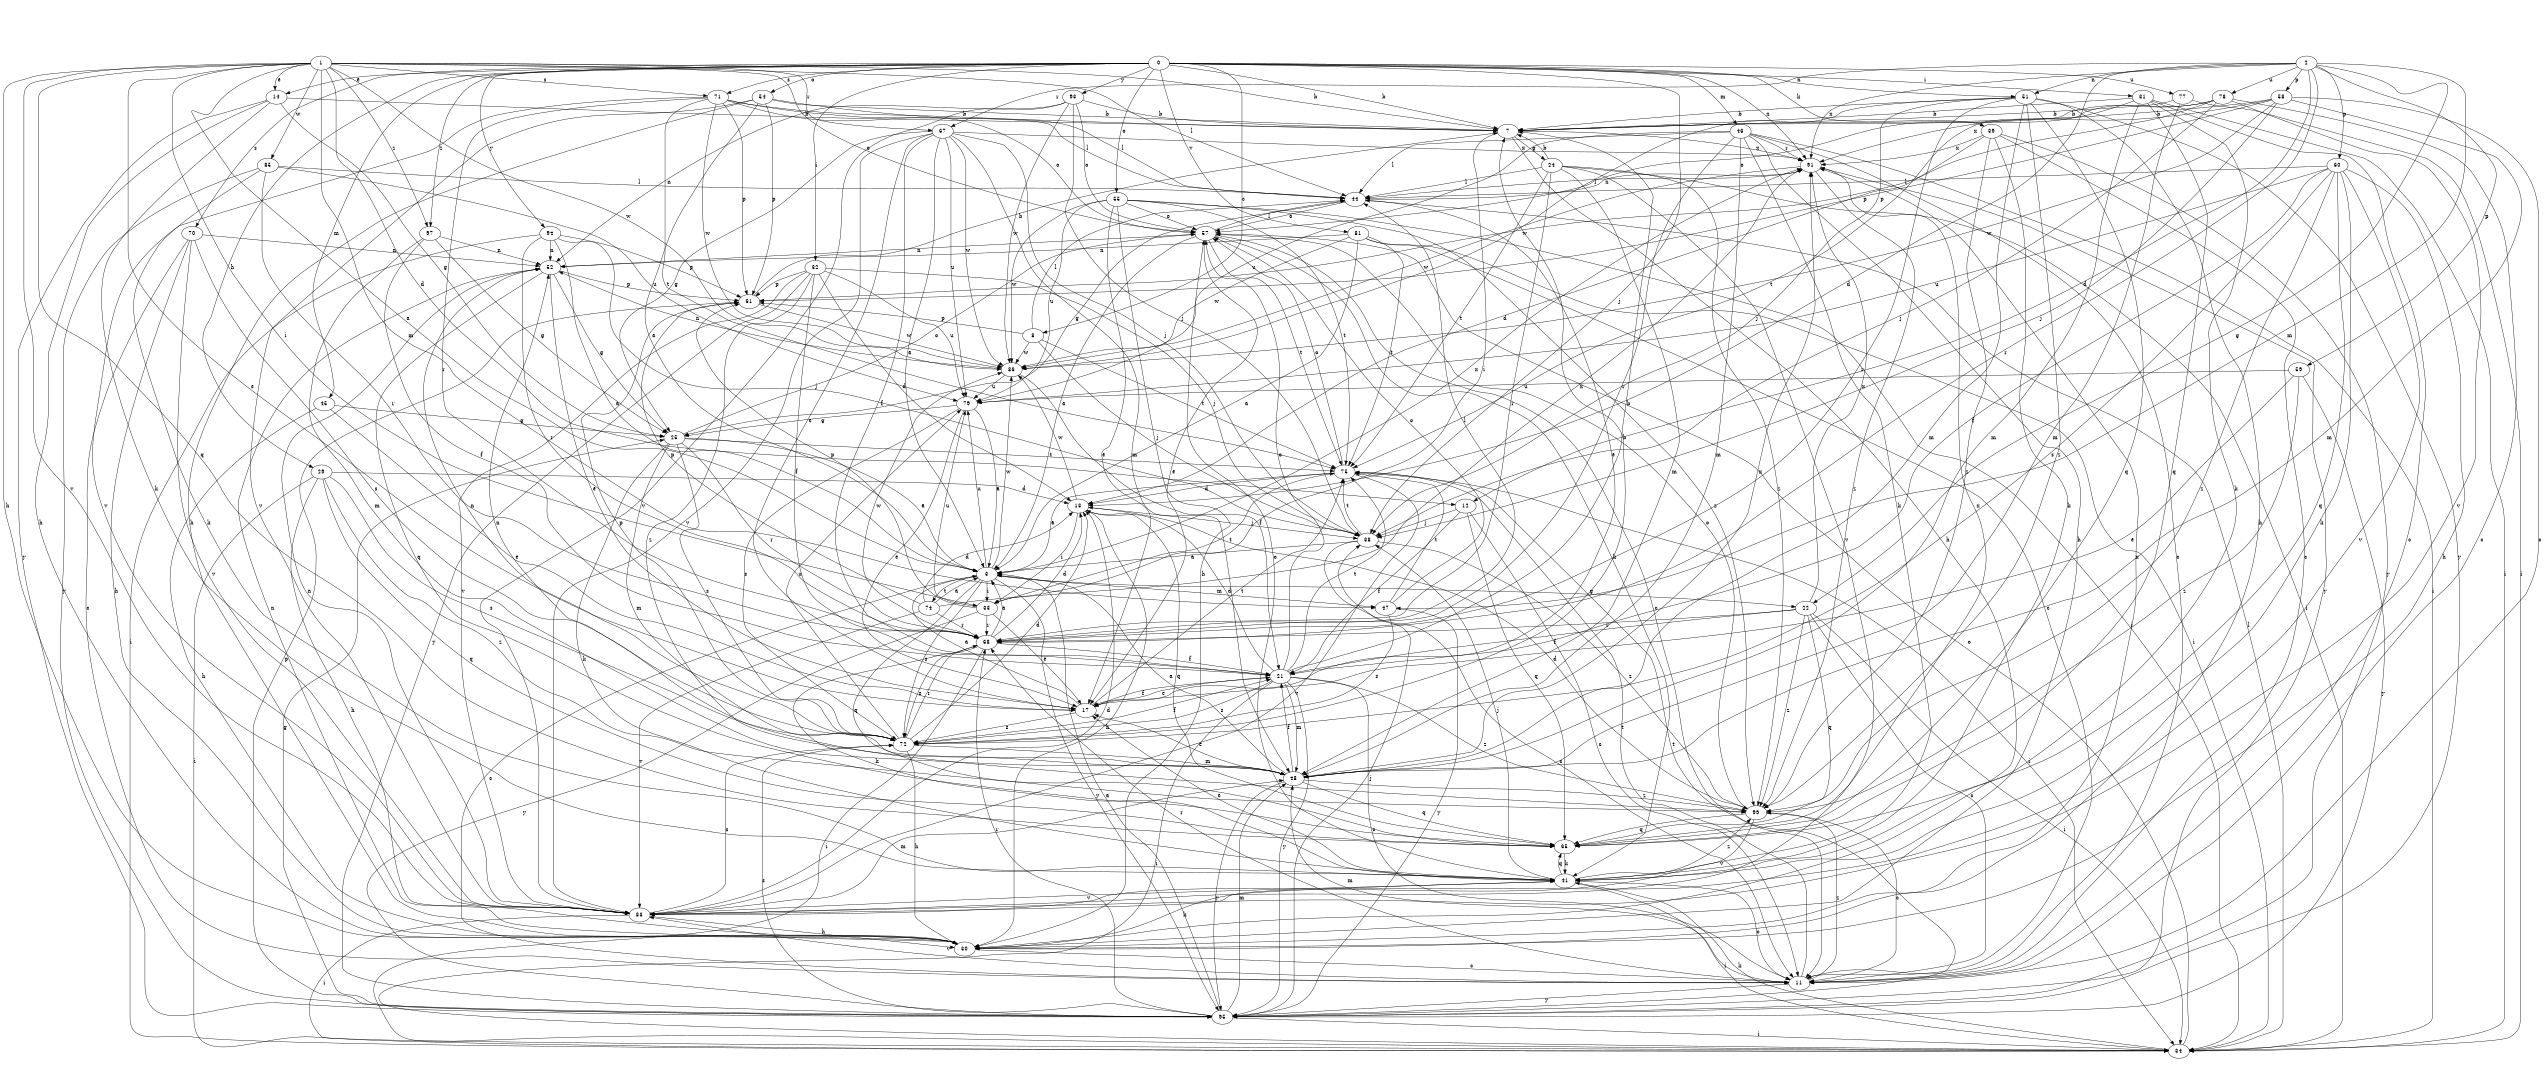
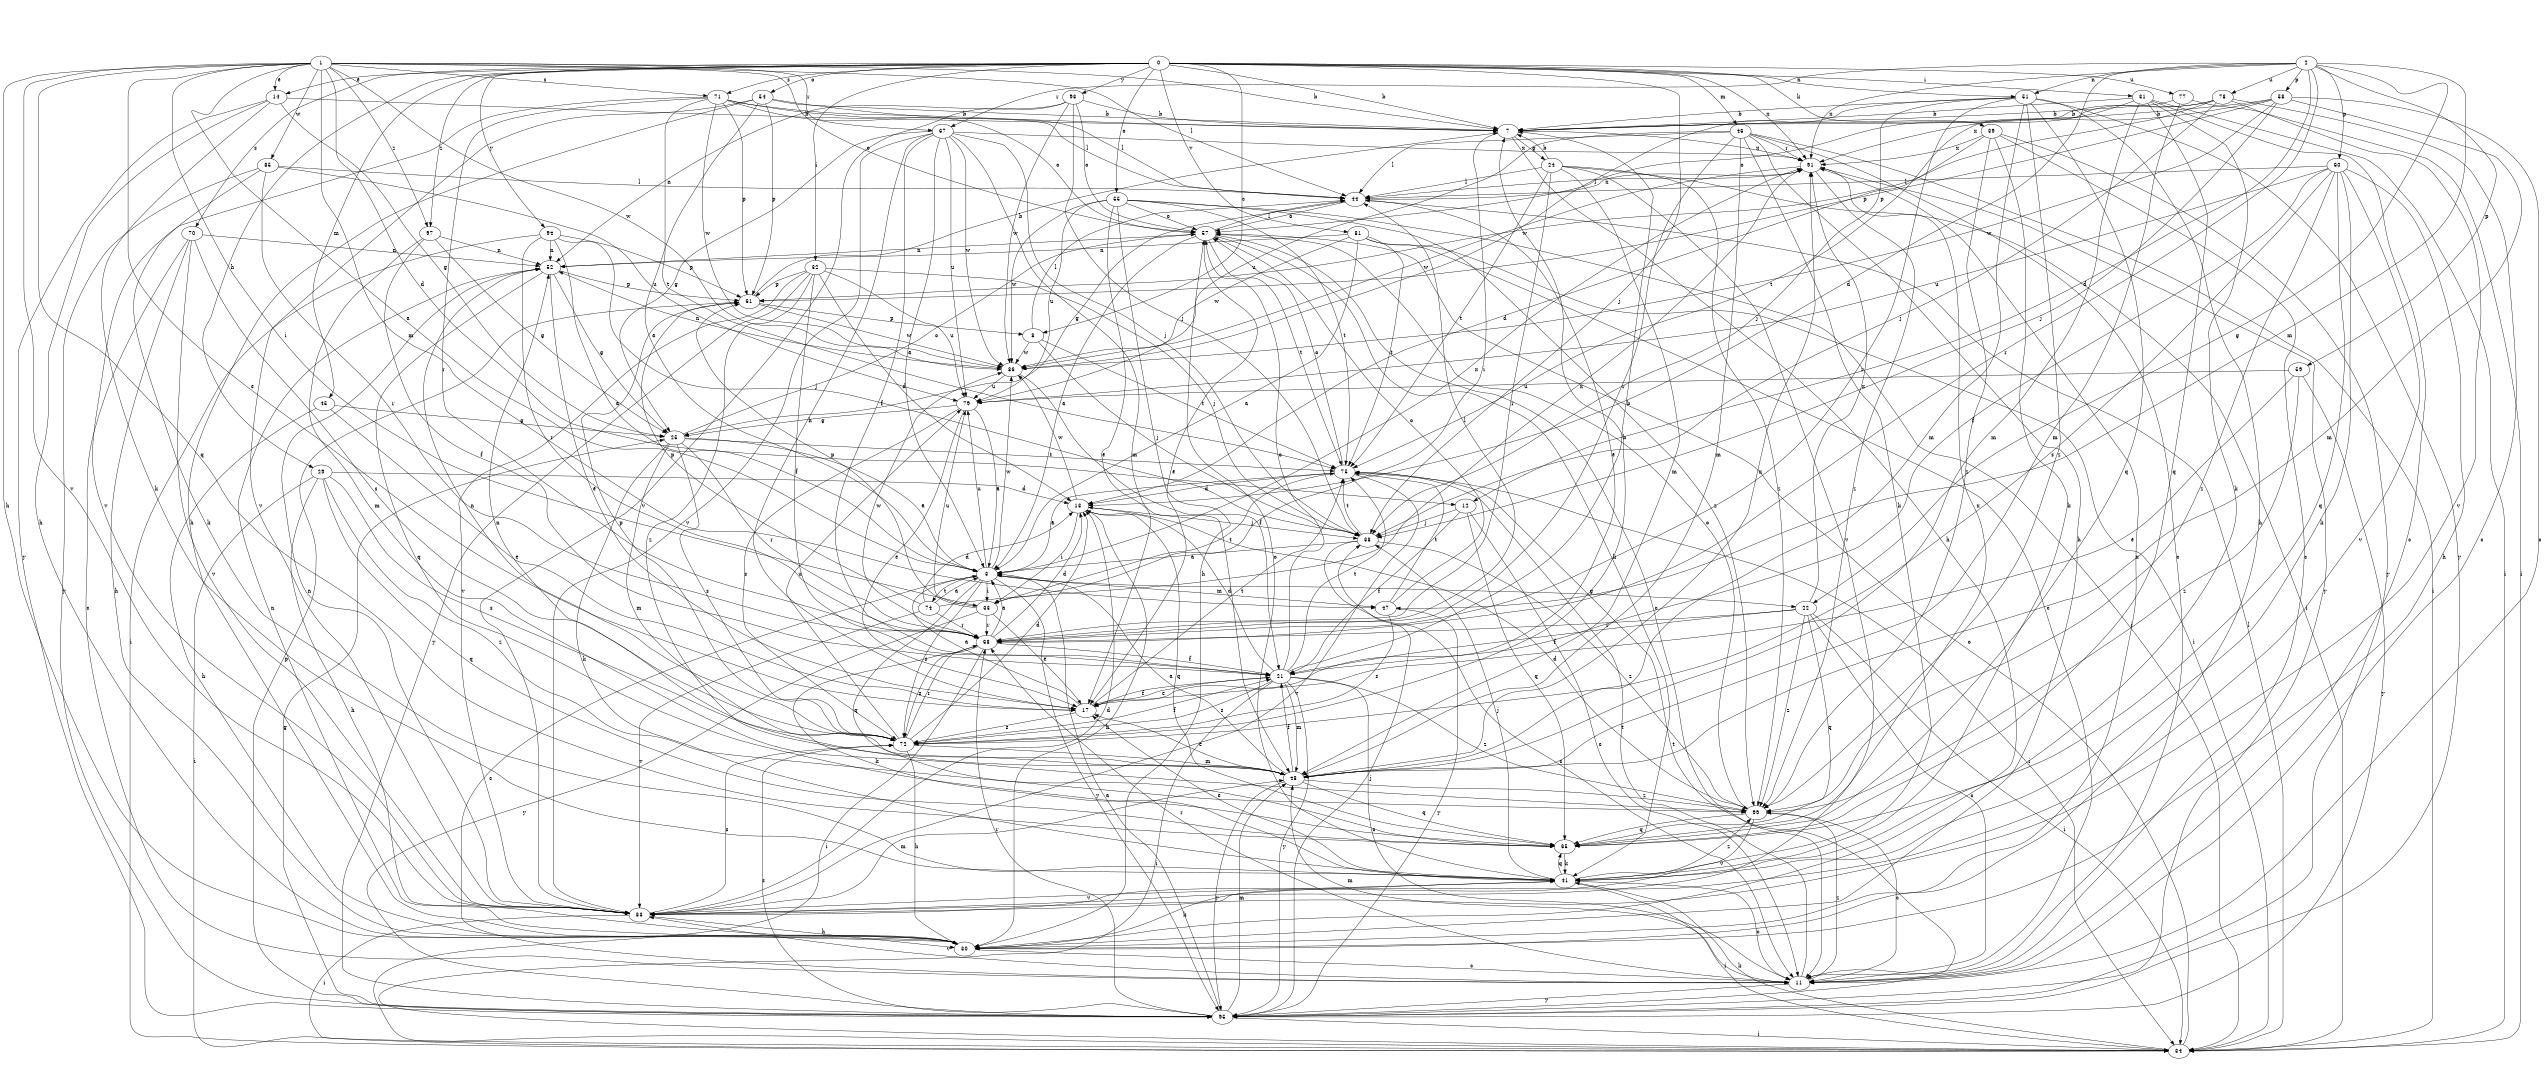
(894, 315) -> (889, 321)
(811, 421) -> (811, 421)
